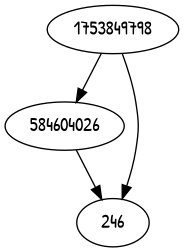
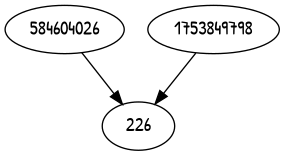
(92, 72) -> none
(113, 223) -> (138, 126)
